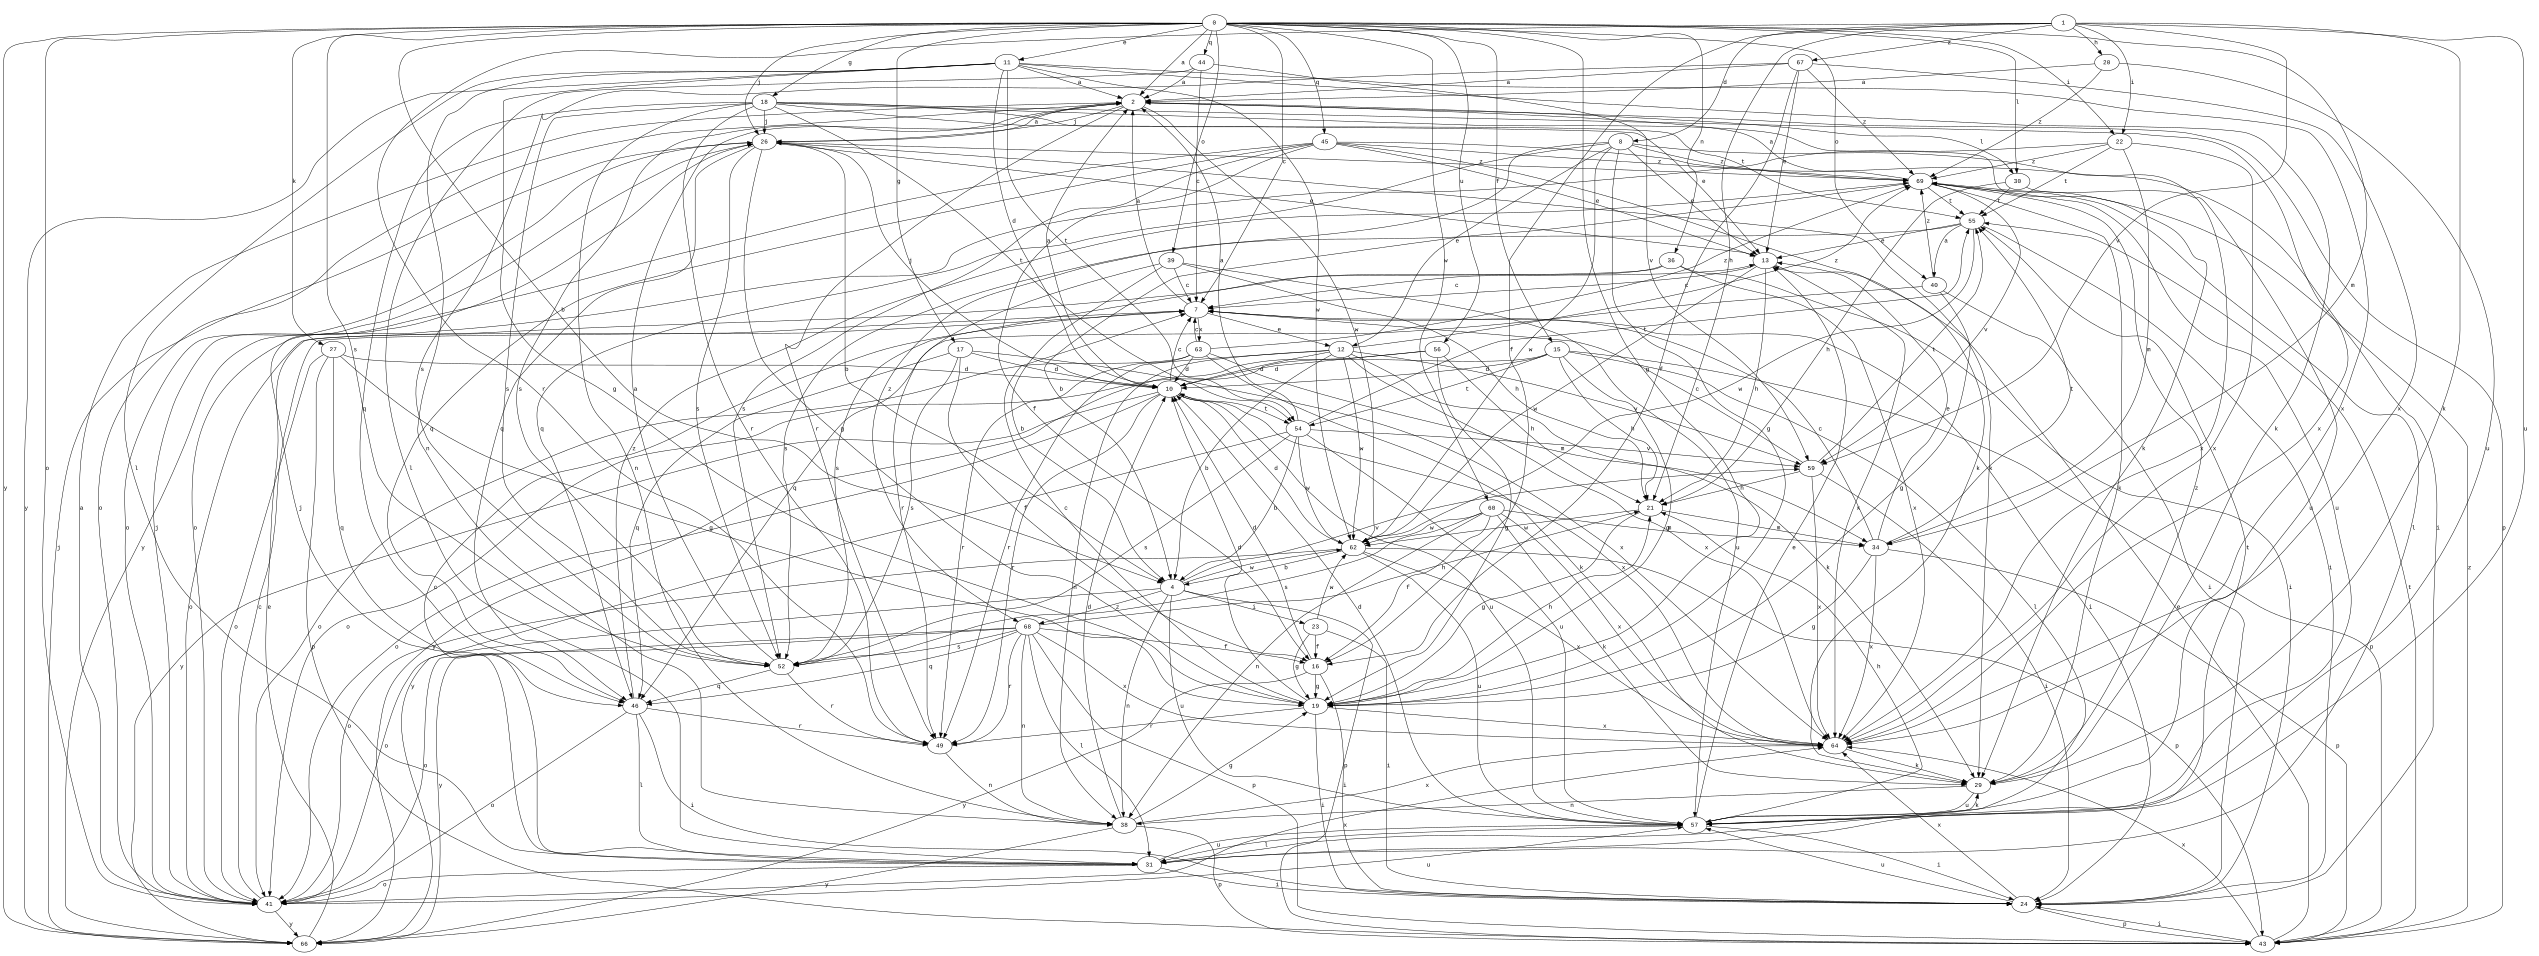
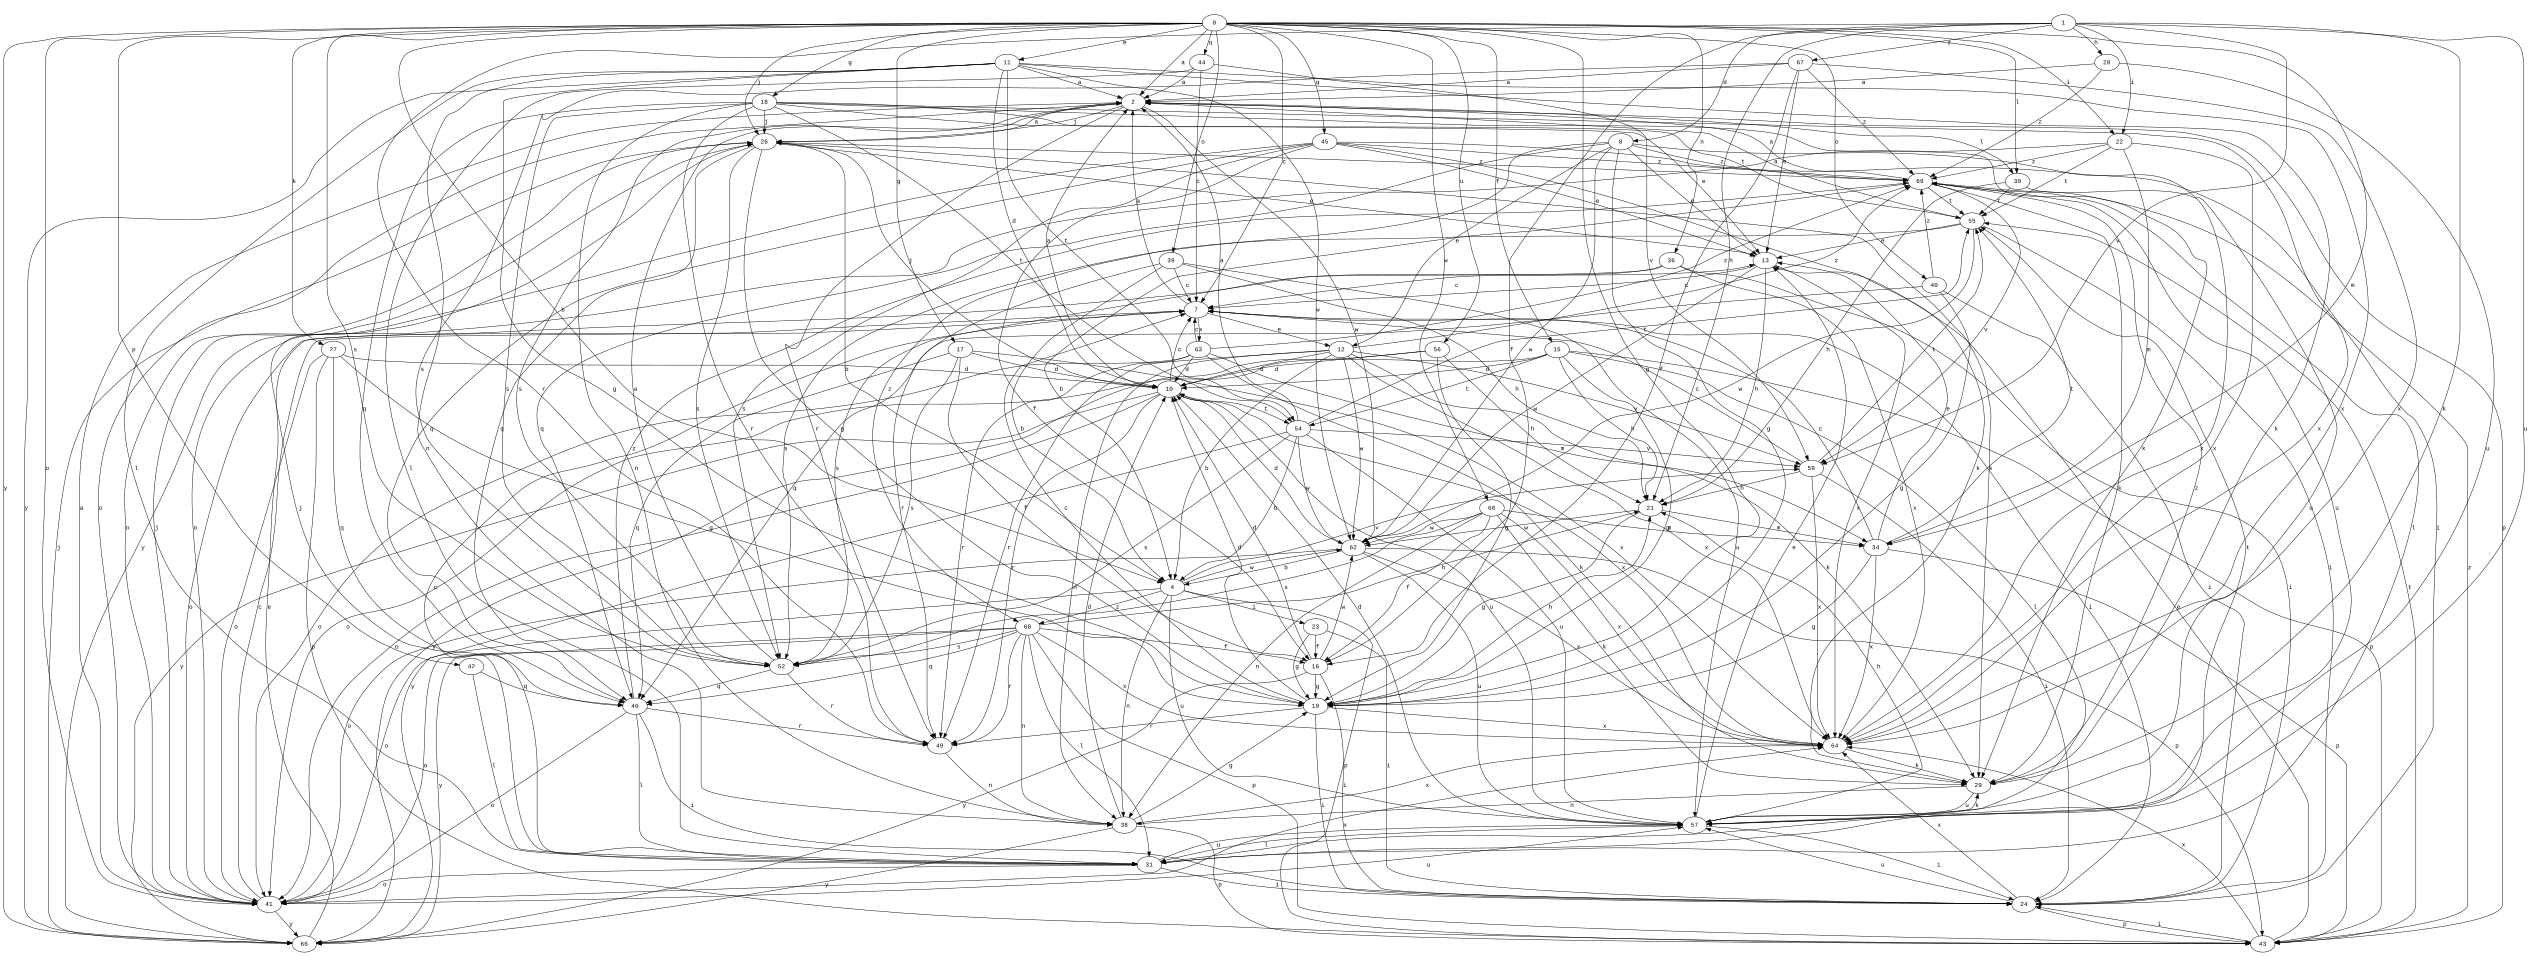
(1940, 244) -> (1666, 130)
(1327, 587) -> (1340, 611)
none -> (471, 667)
